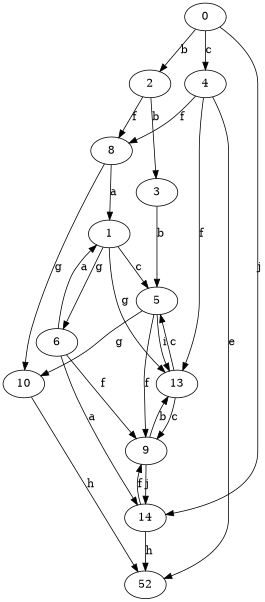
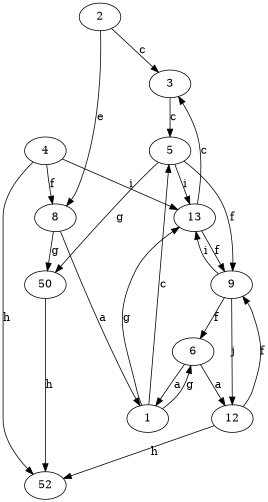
(205, 17) -> none
(135, 117) -> (100, 117)
(156, 117) -> (142, 50)
(161, 234) -> (173, 117)
(202, 234) -> (131, 184)
(232, 342) -> (7, 318)
(168, 346) -> (200, 152)
(24, 384) -> (45, 285)
(99, 394) -> (214, 315)
(163, 417) -> (206, 251)
(175, 417) -> (217, 251)
(145, 518) -> (232, 419)
